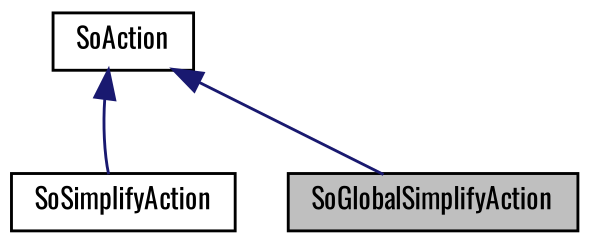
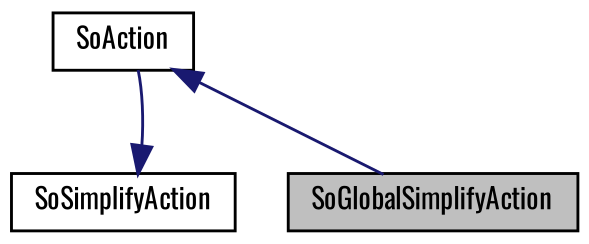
(104, 137) -> (142, 108)
